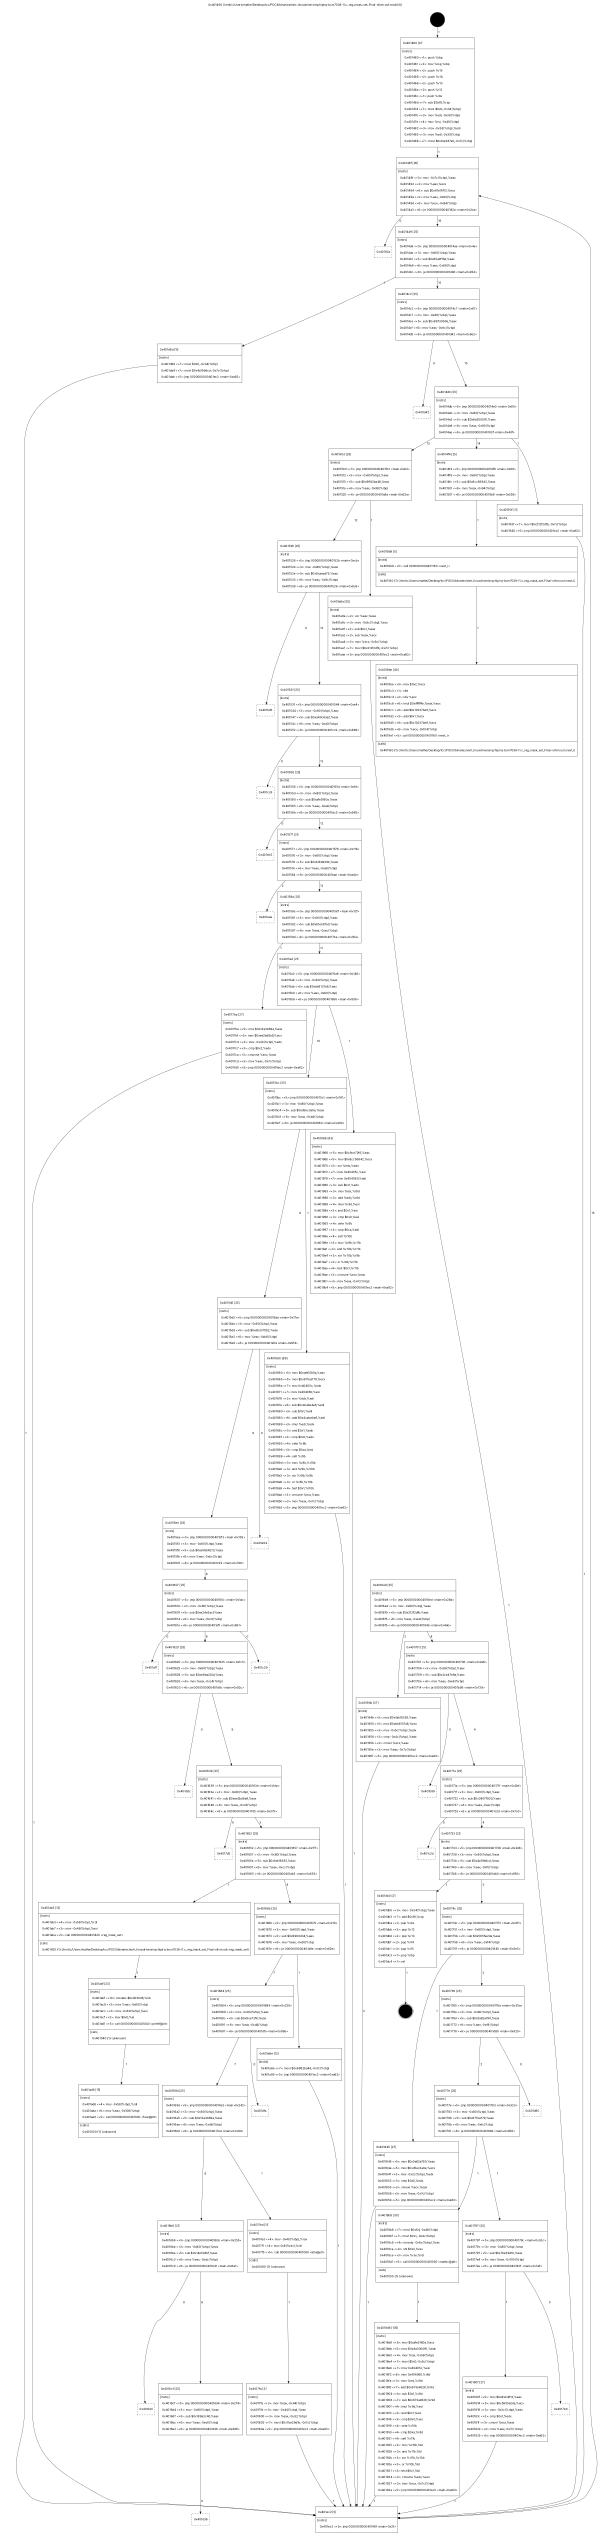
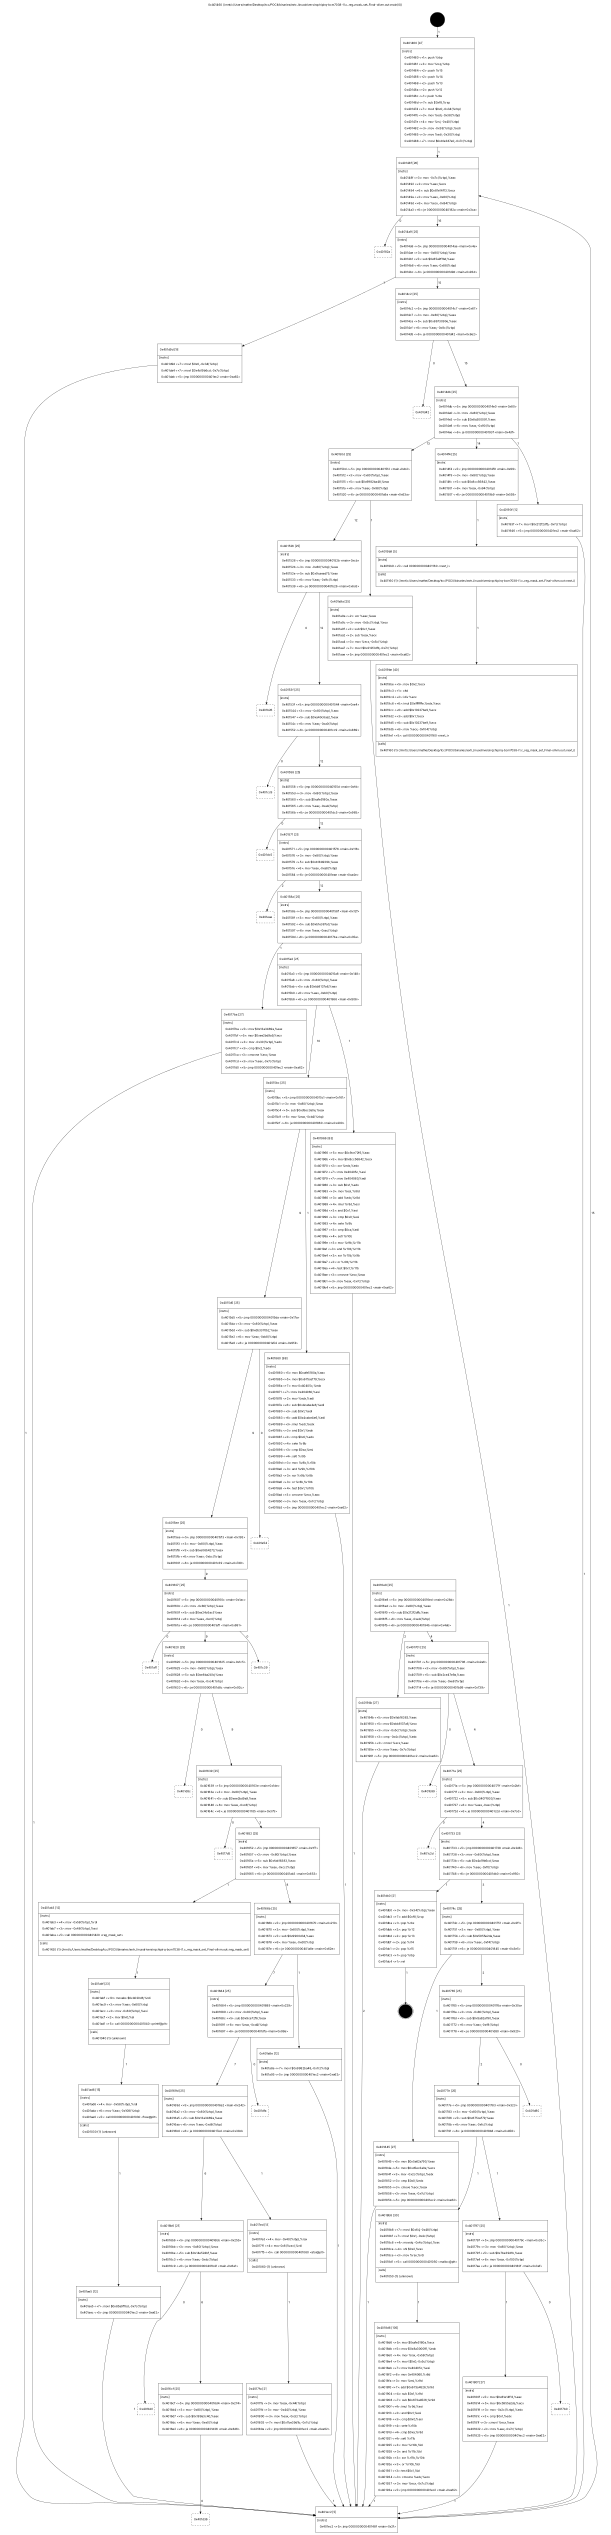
(319, 947) -> none
none -> (119, 2302)
